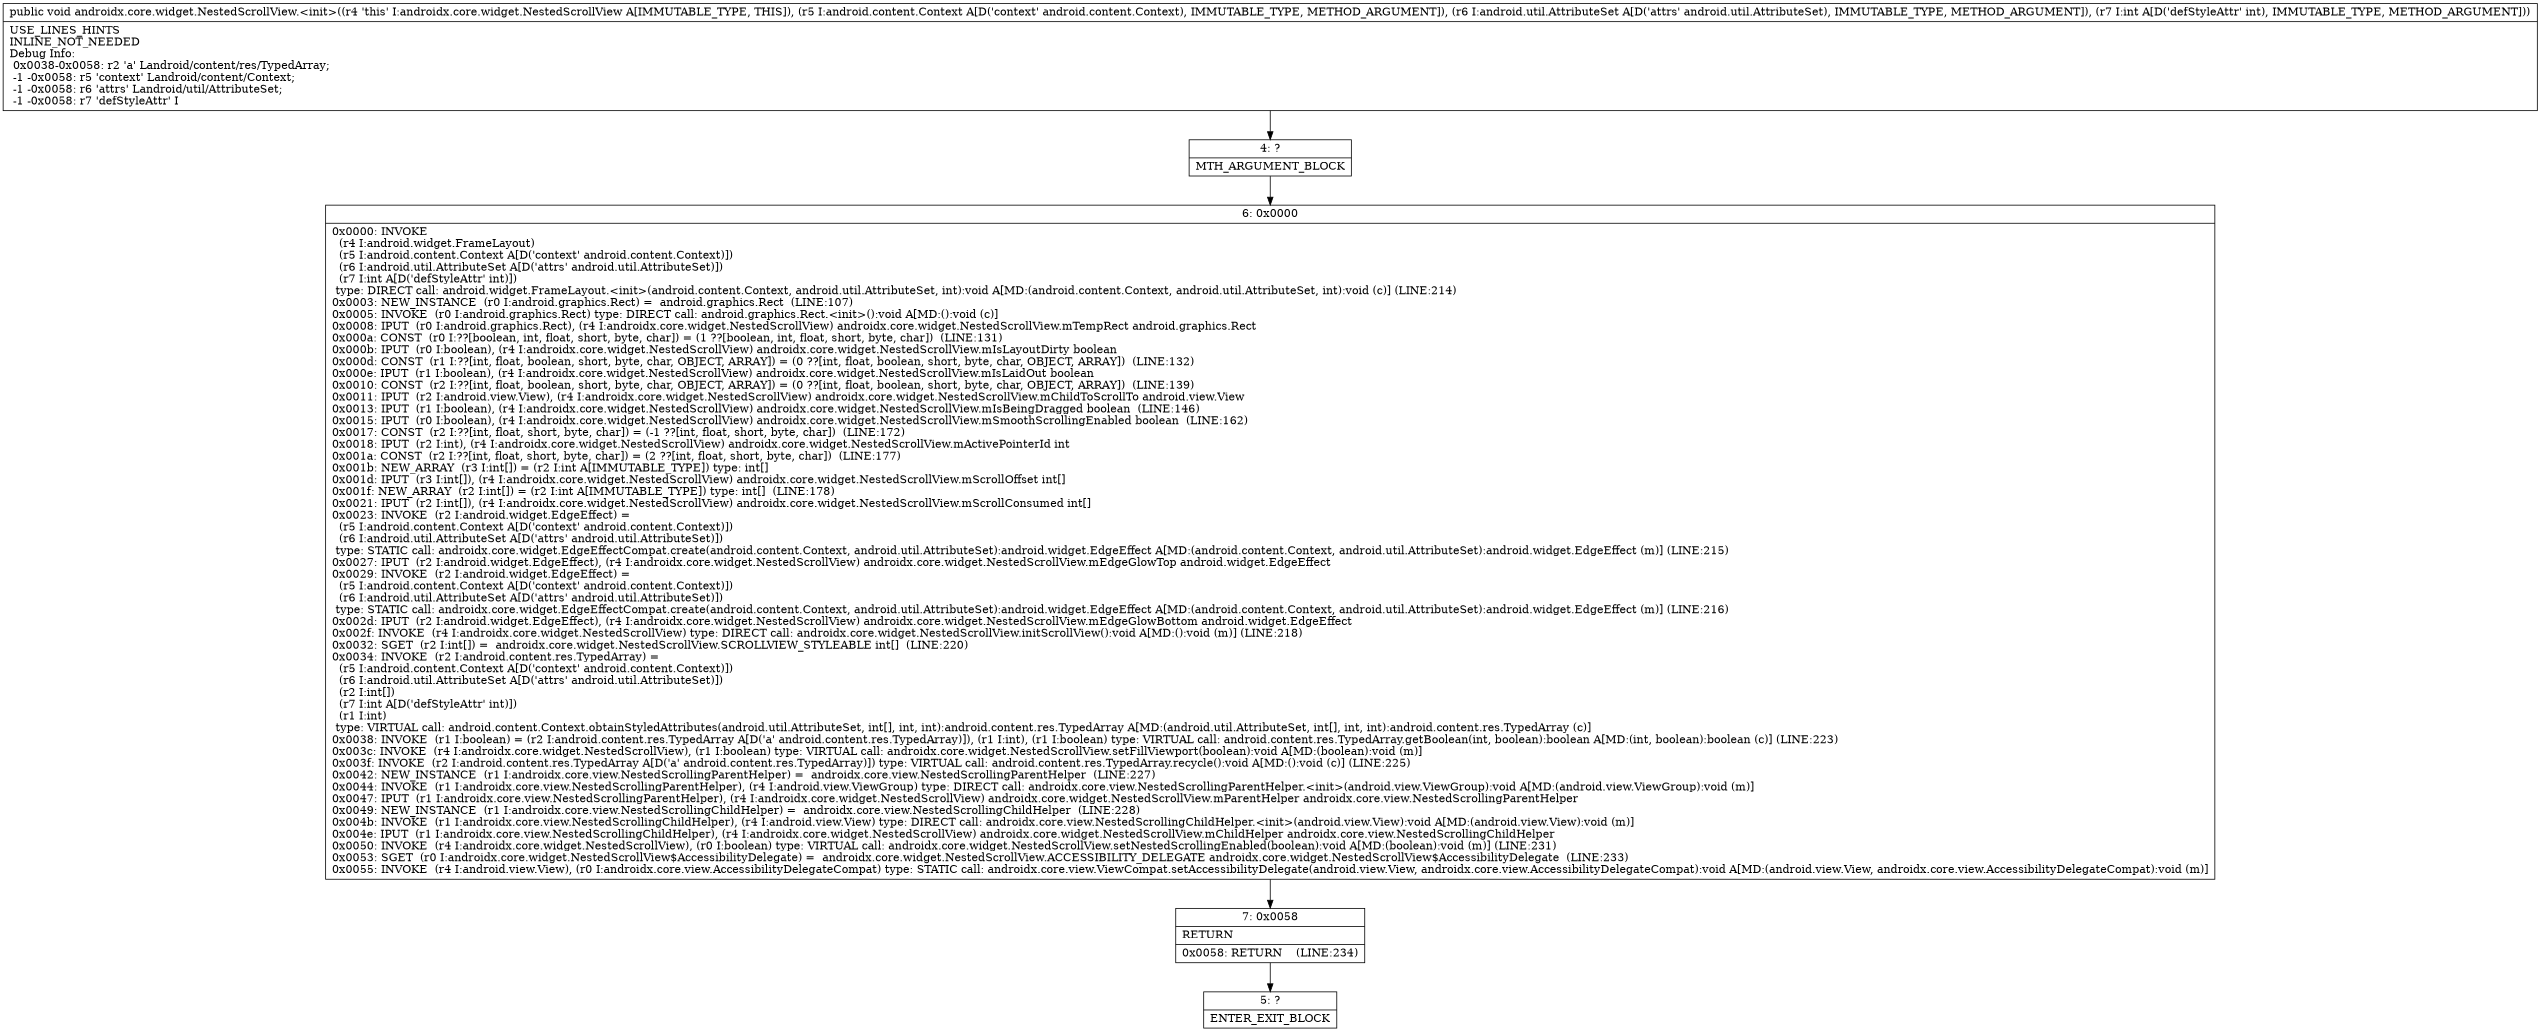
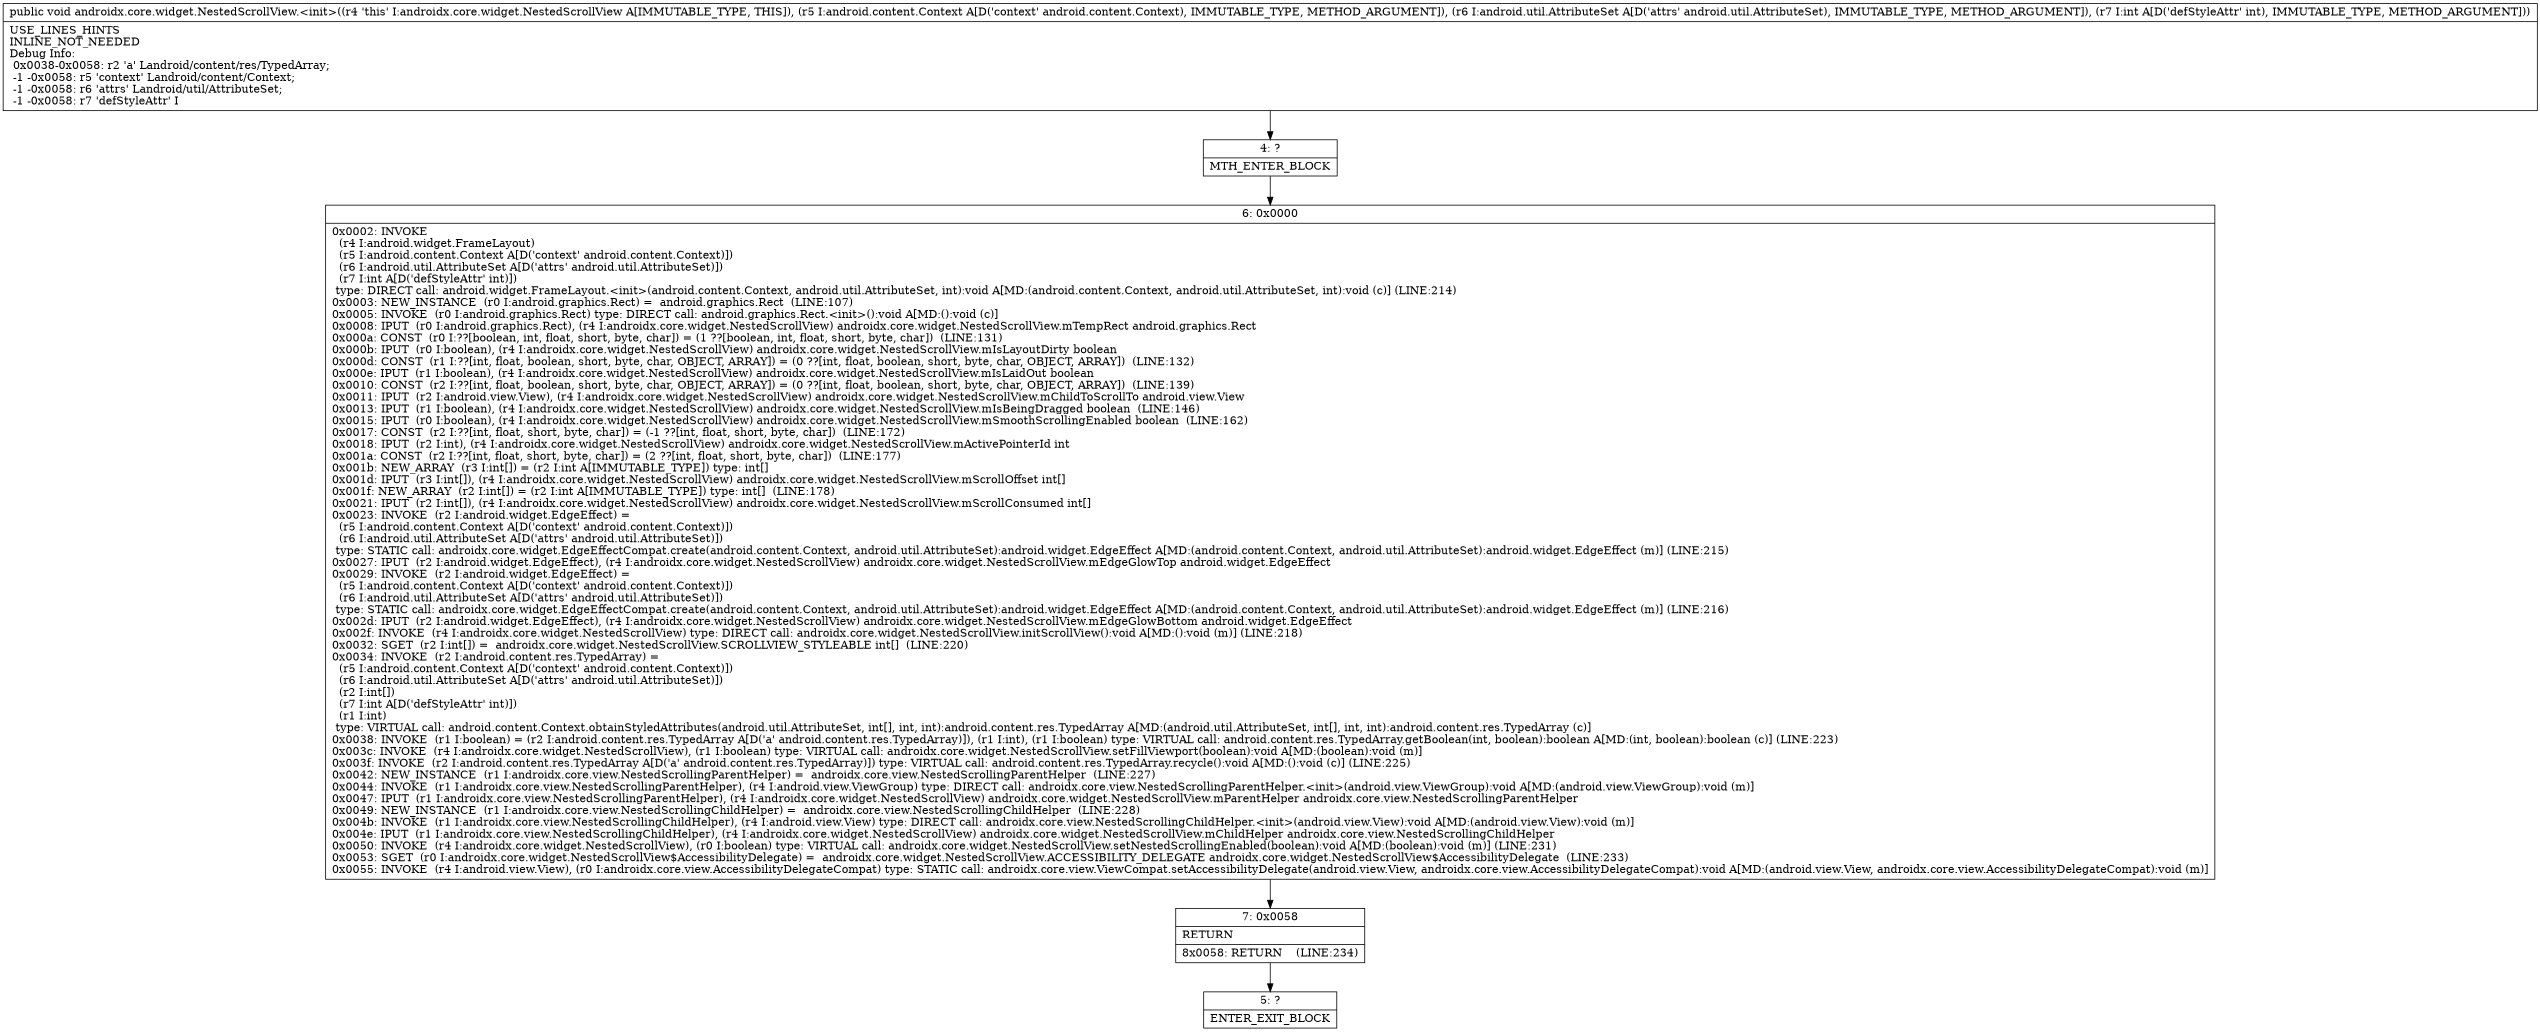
(1270, 167) -> (1270, 167)
(384, 232) -> (384, 232)
(1270, 953) -> (1270, 953)
